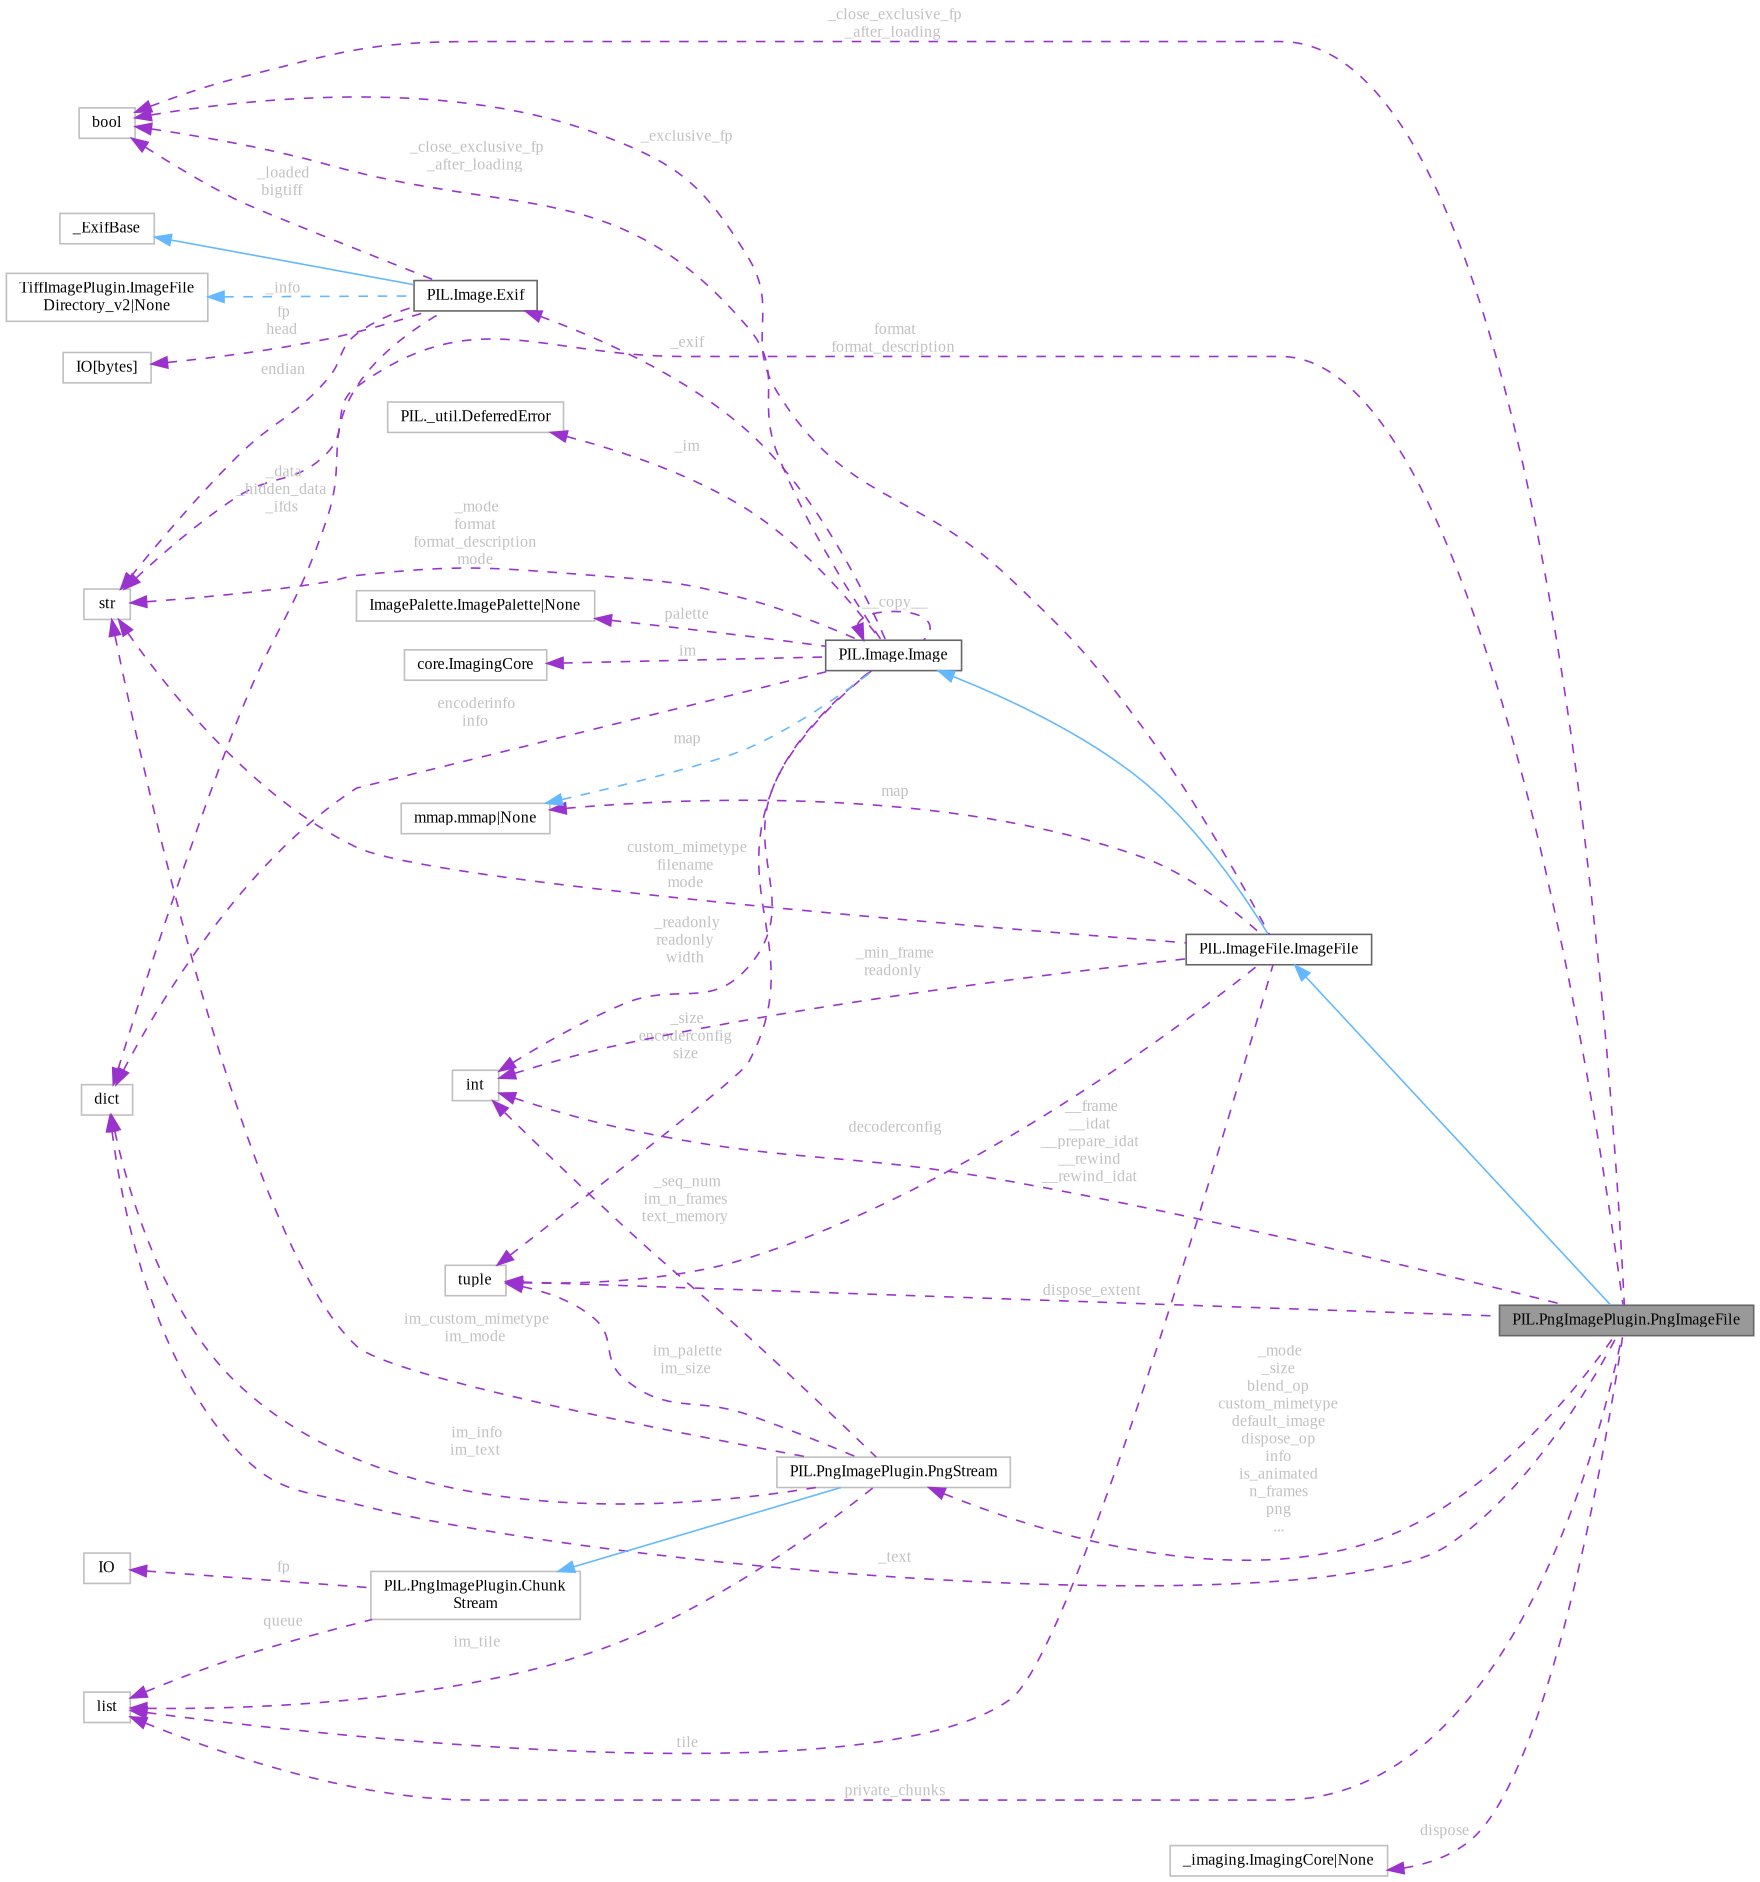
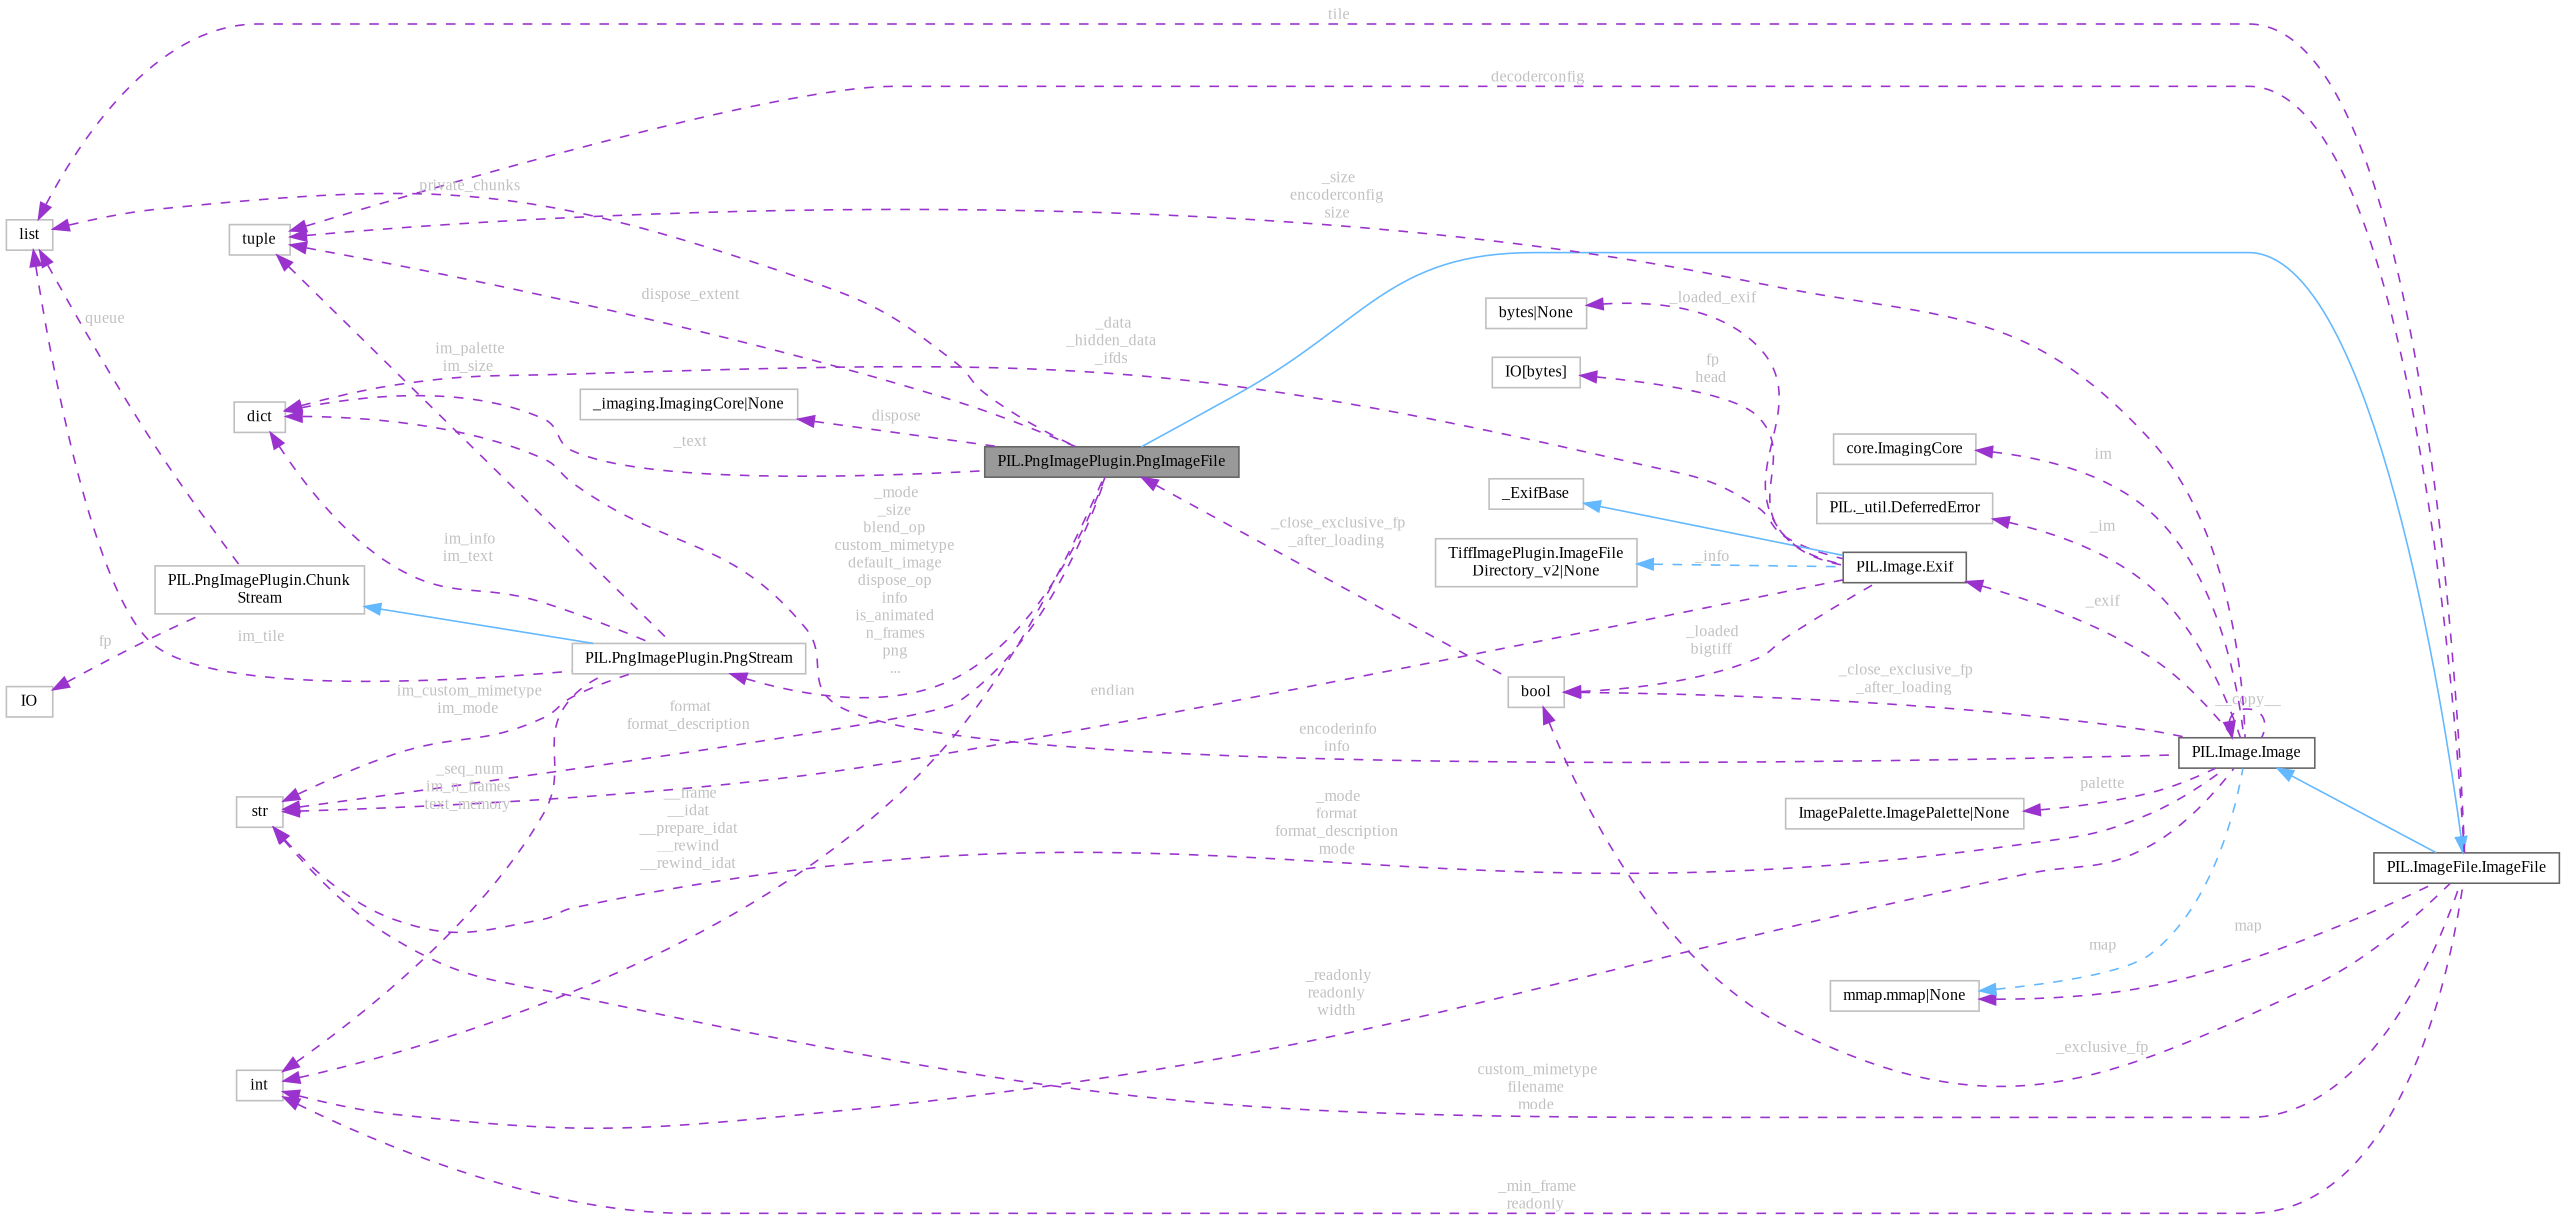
(1376, 94) -> (1332, 582)
none -> (1536, 313)
